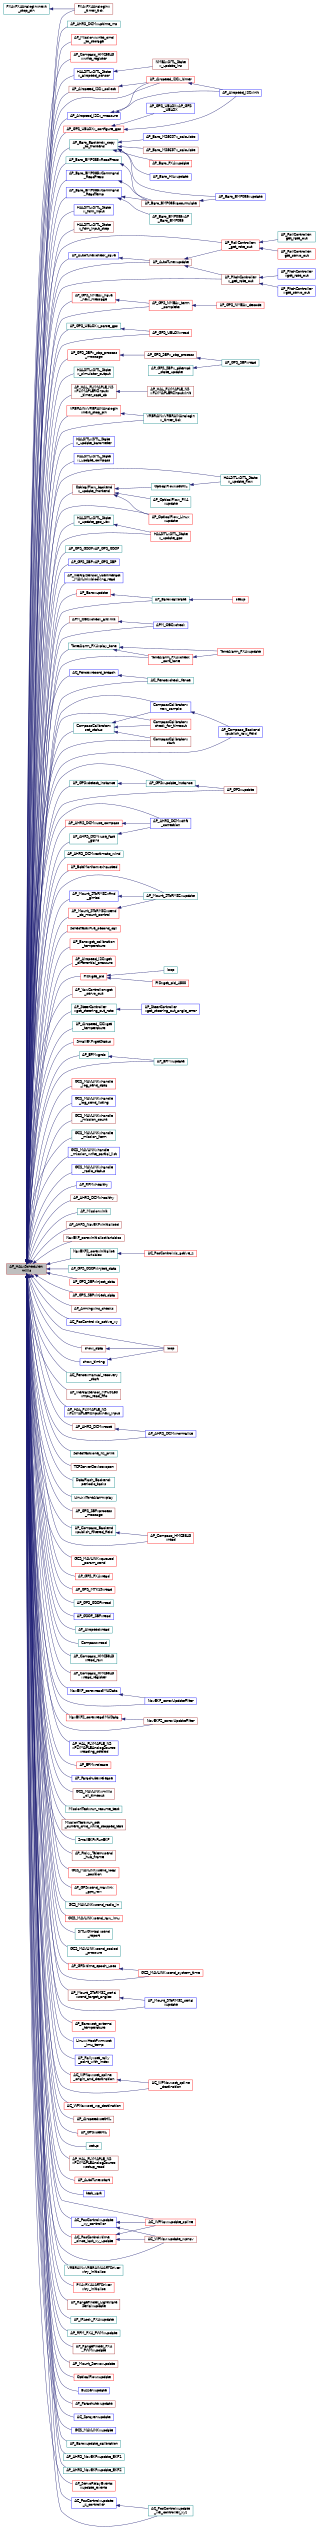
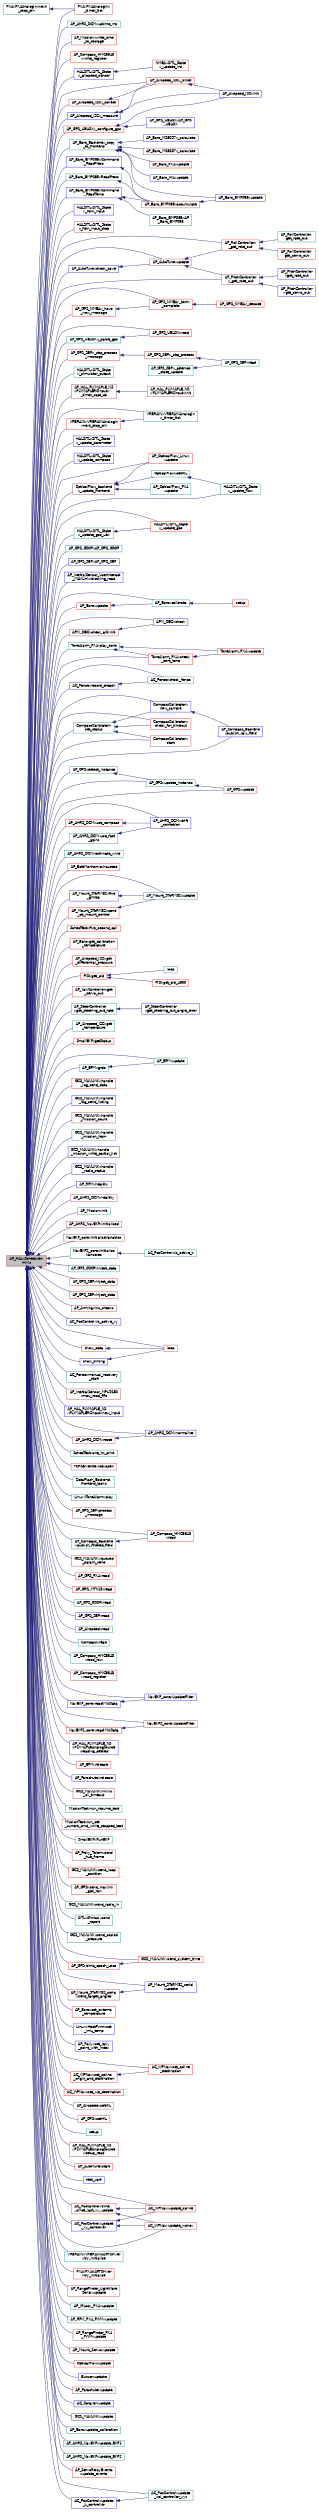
(171, 1254) -> (171, 1253)
(94, 1482) -> (94, 1482)
(94, 1616) -> (94, 1616)
(94, 1919) -> none
